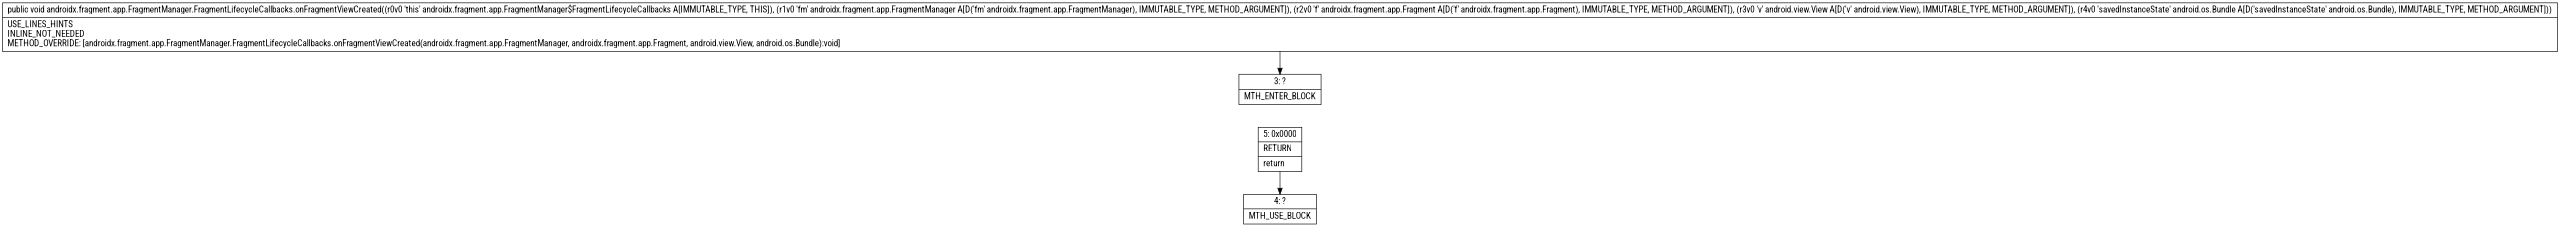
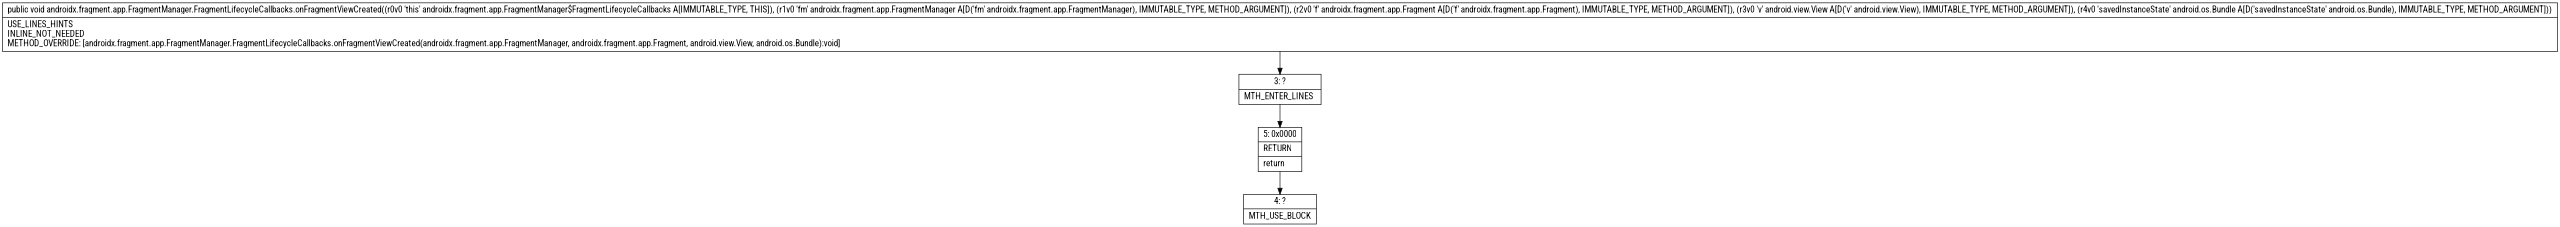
(1280, 97) -> (1279, 97)
none -> (1280, 113)
